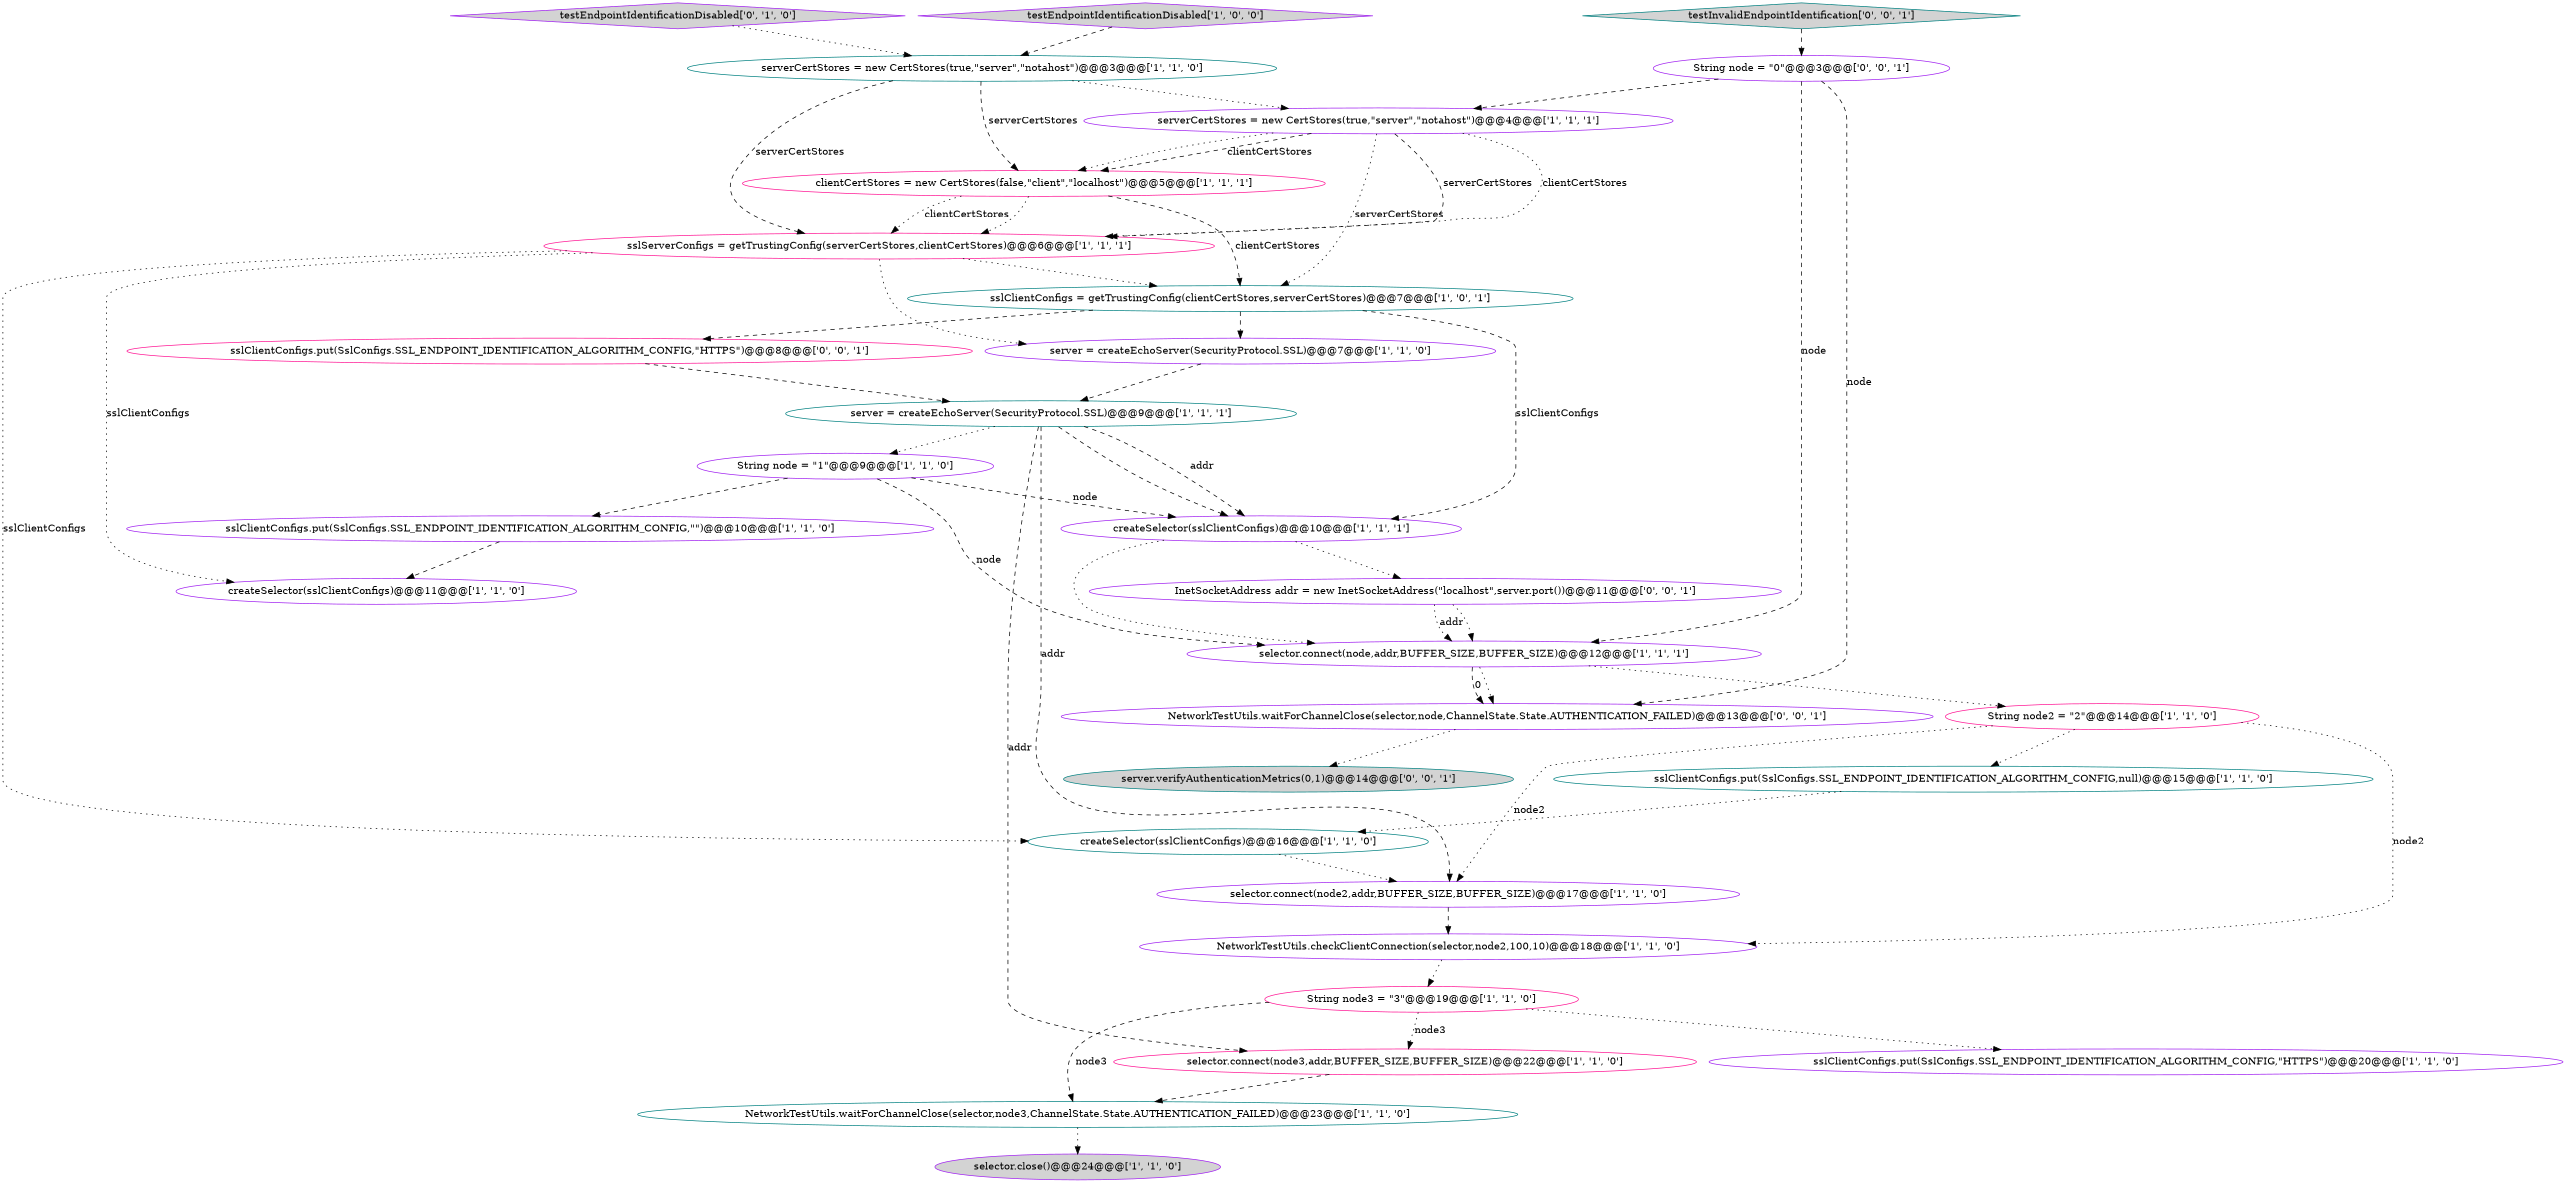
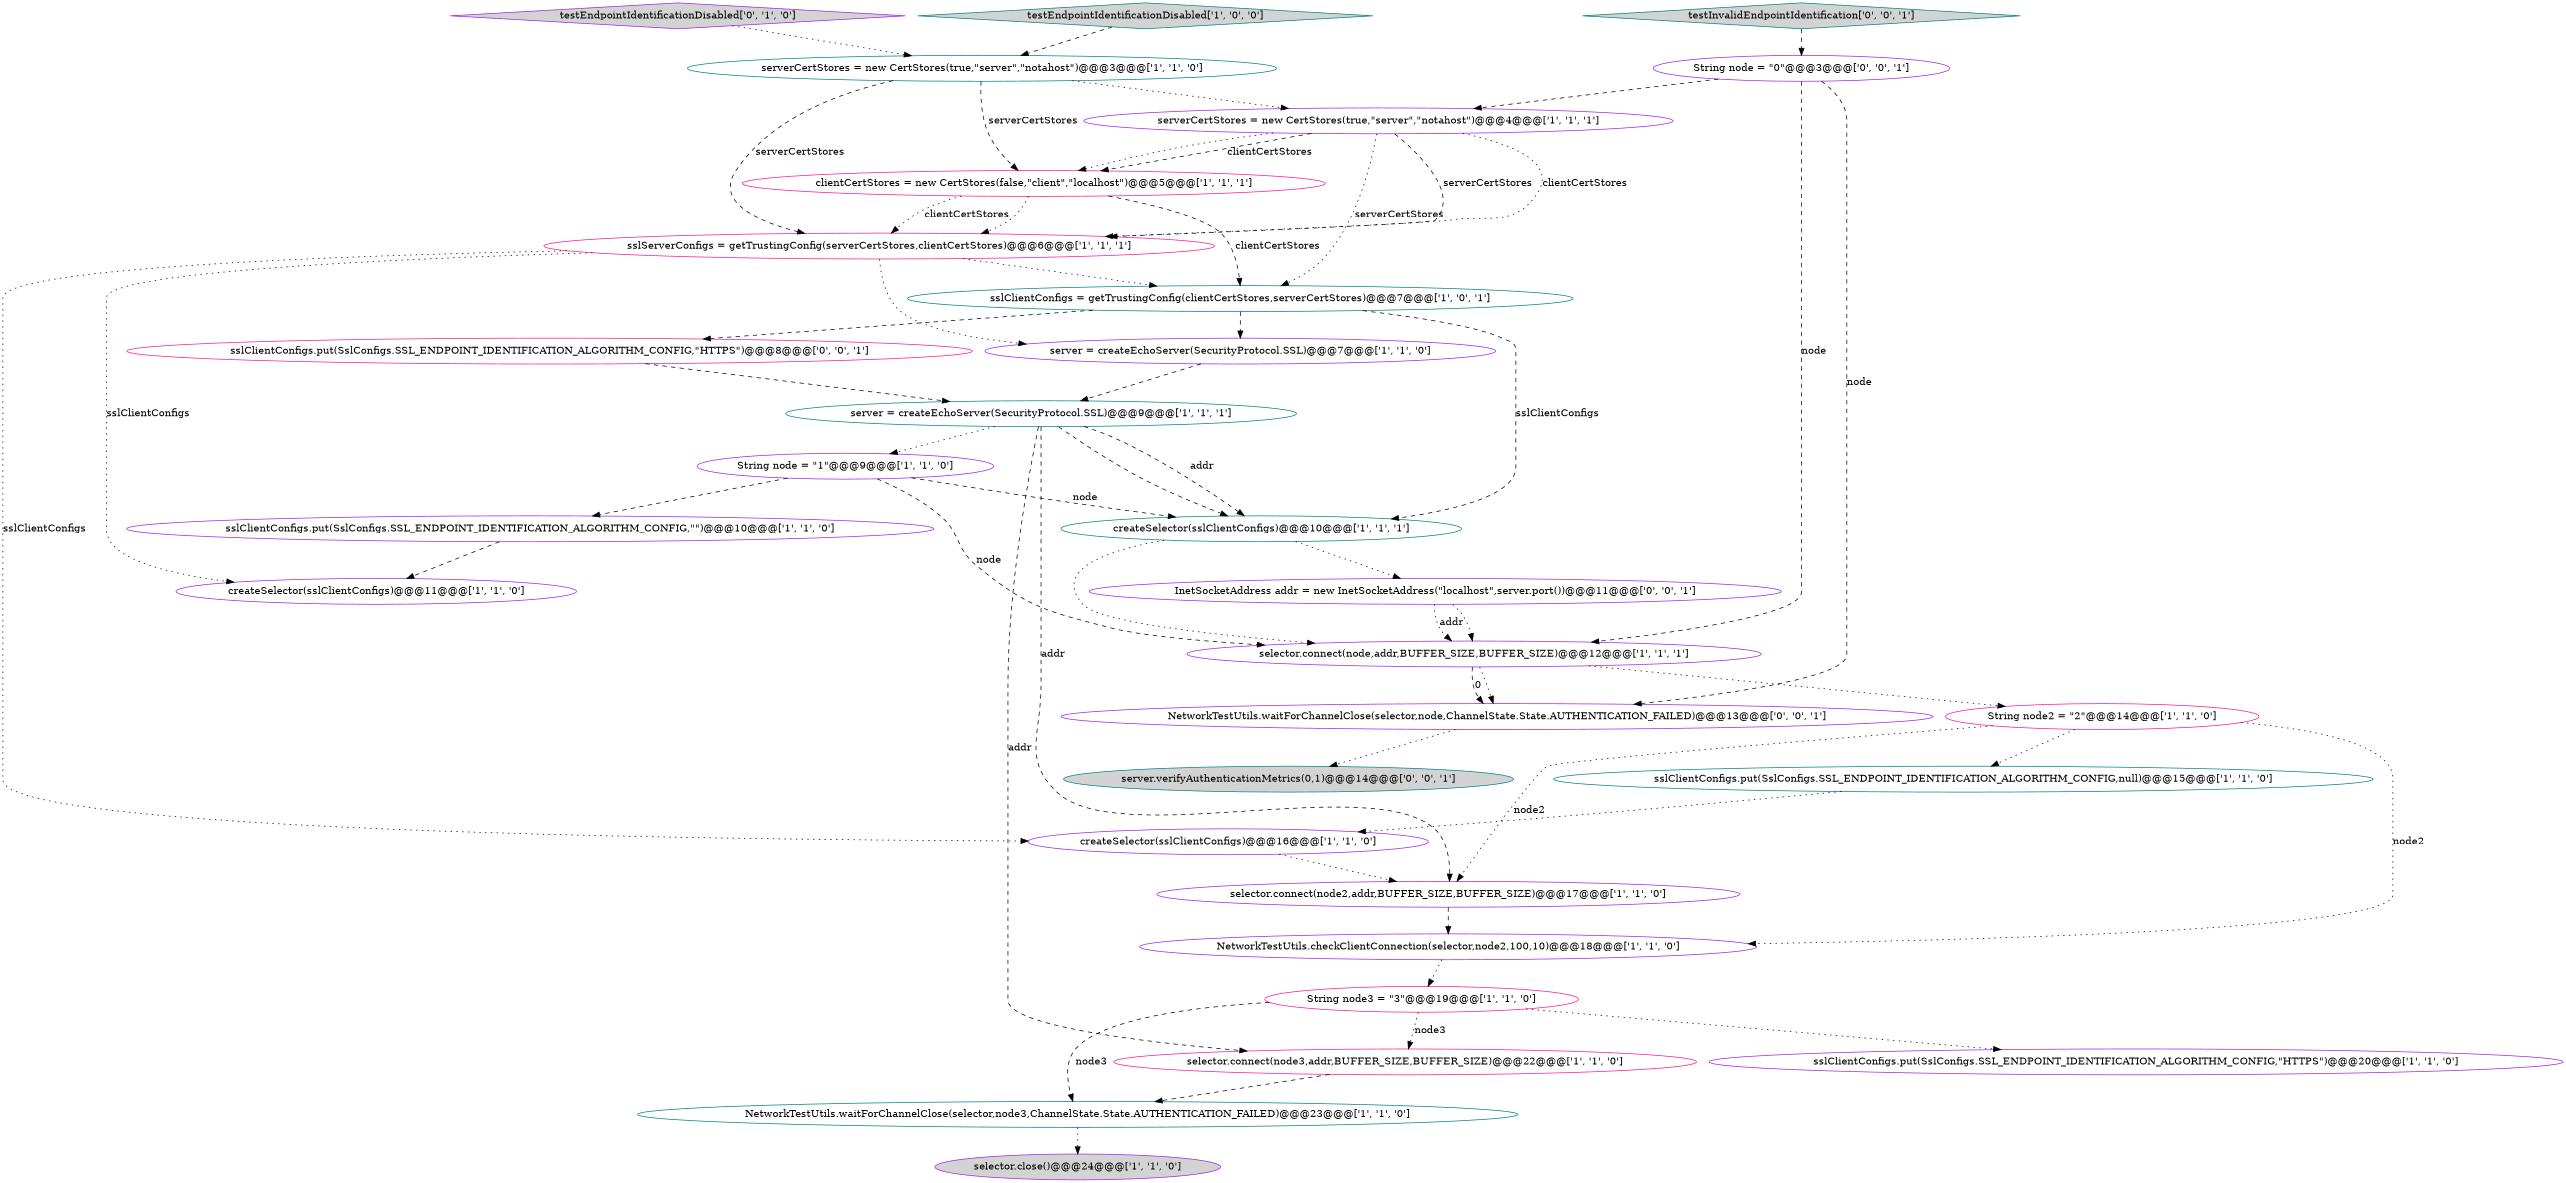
(1145, 16) -> (1145, 16)
(1261, 529) -> (1261, 529)
(1228, 842) -> (1228, 842)
